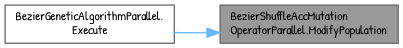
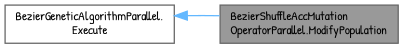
(191, 33) -> (204, 16)
